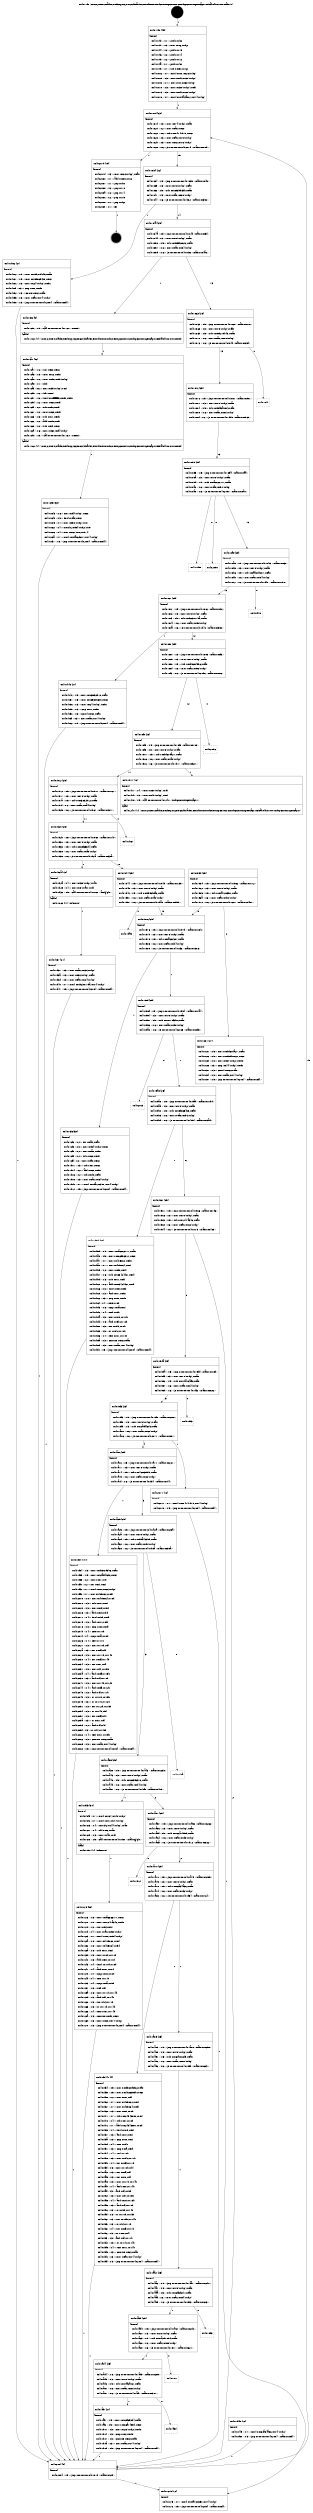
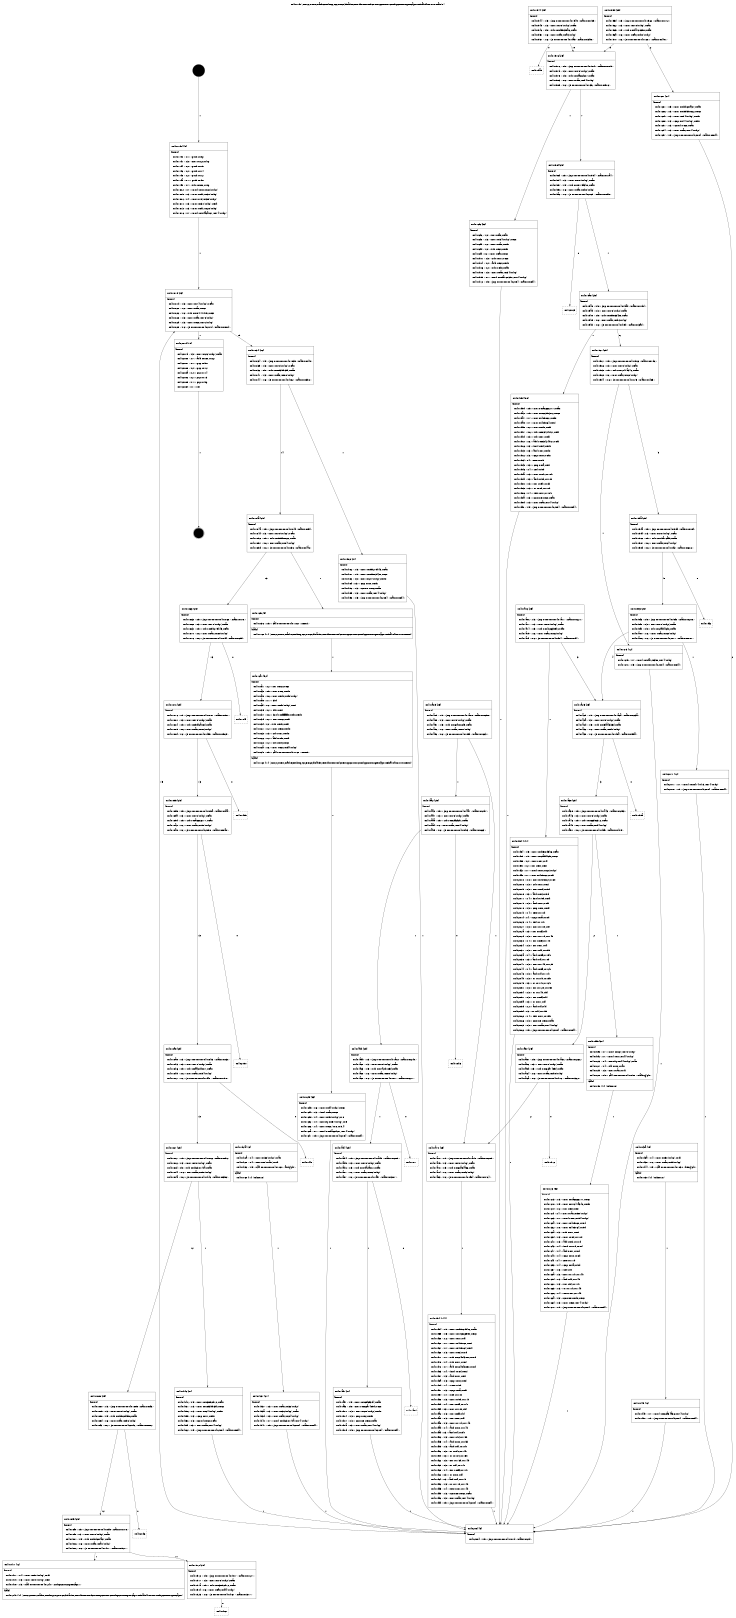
(204, 529) -> (222, 774)
(83, 842) -> none
none -> (666, 1163)
(143, 1444) -> (604, 661)
(179, 1966) -> (489, 939)
(137, 2484) -> (645, 1114)
